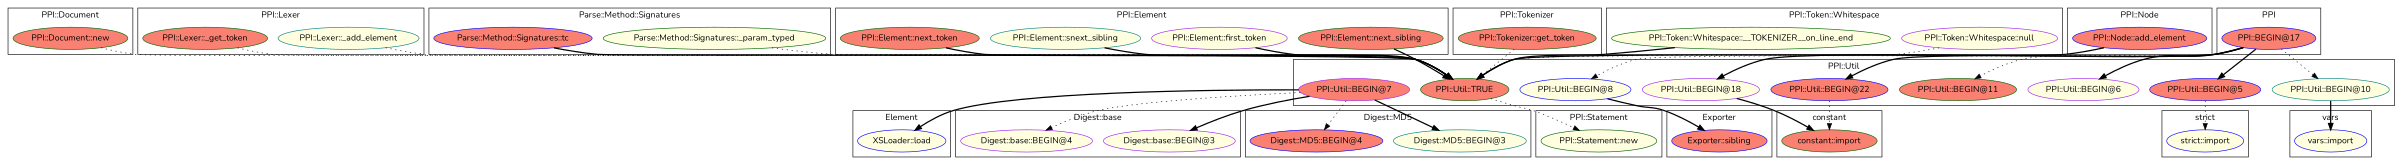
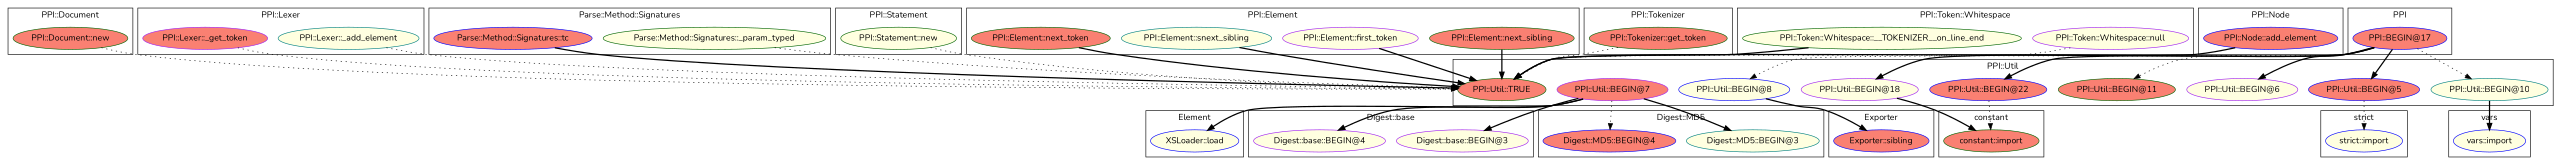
(205, 38) -> (205, 38)
(1174, 101) -> (1462, 107)
(1544, 114) -> (1073, 68)
